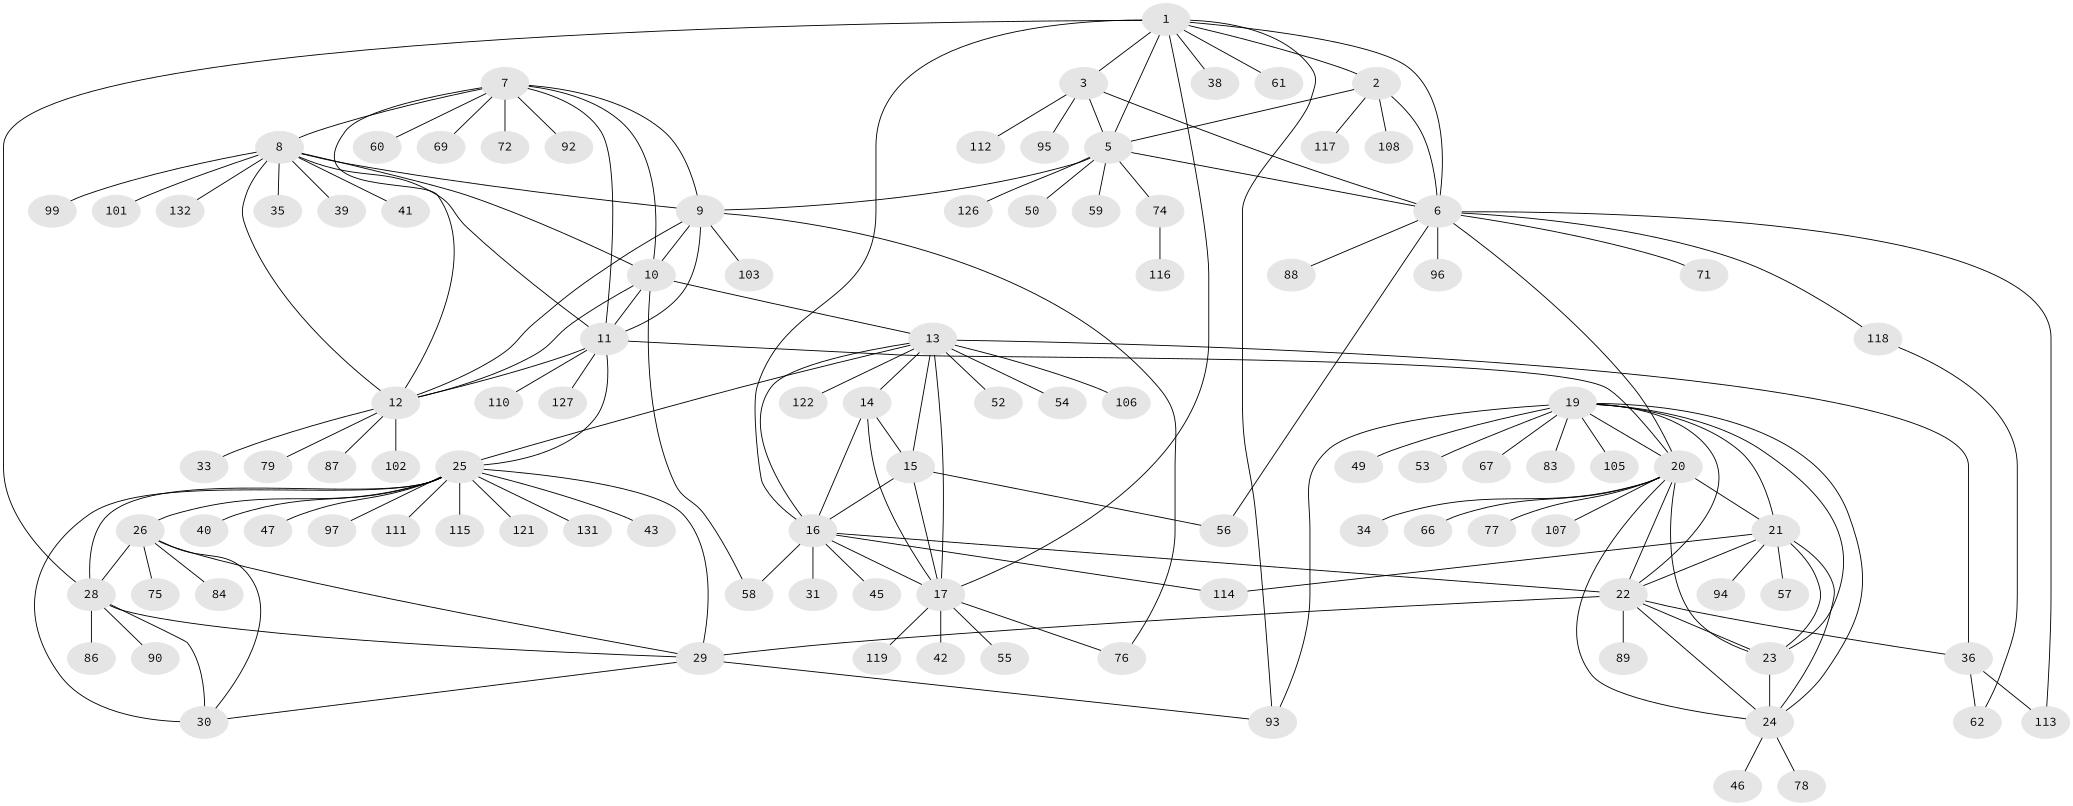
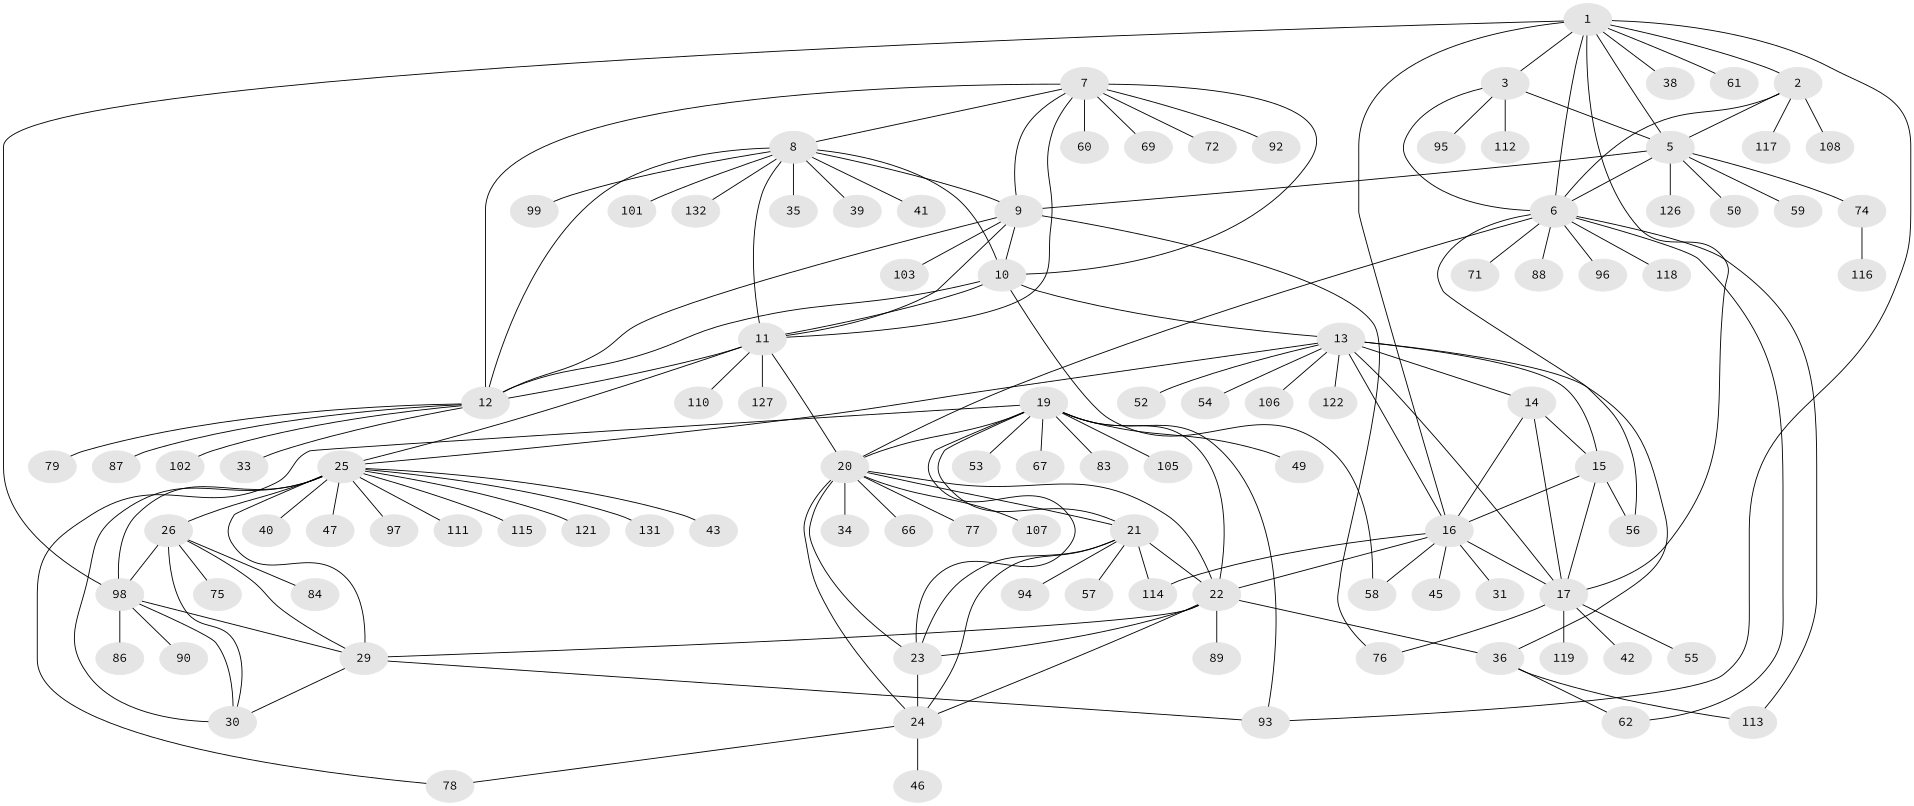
(1832, 485) -> (295, 464)
(2017, 501) -> (1782, 455)
(91, 595) -> (120, 595)
